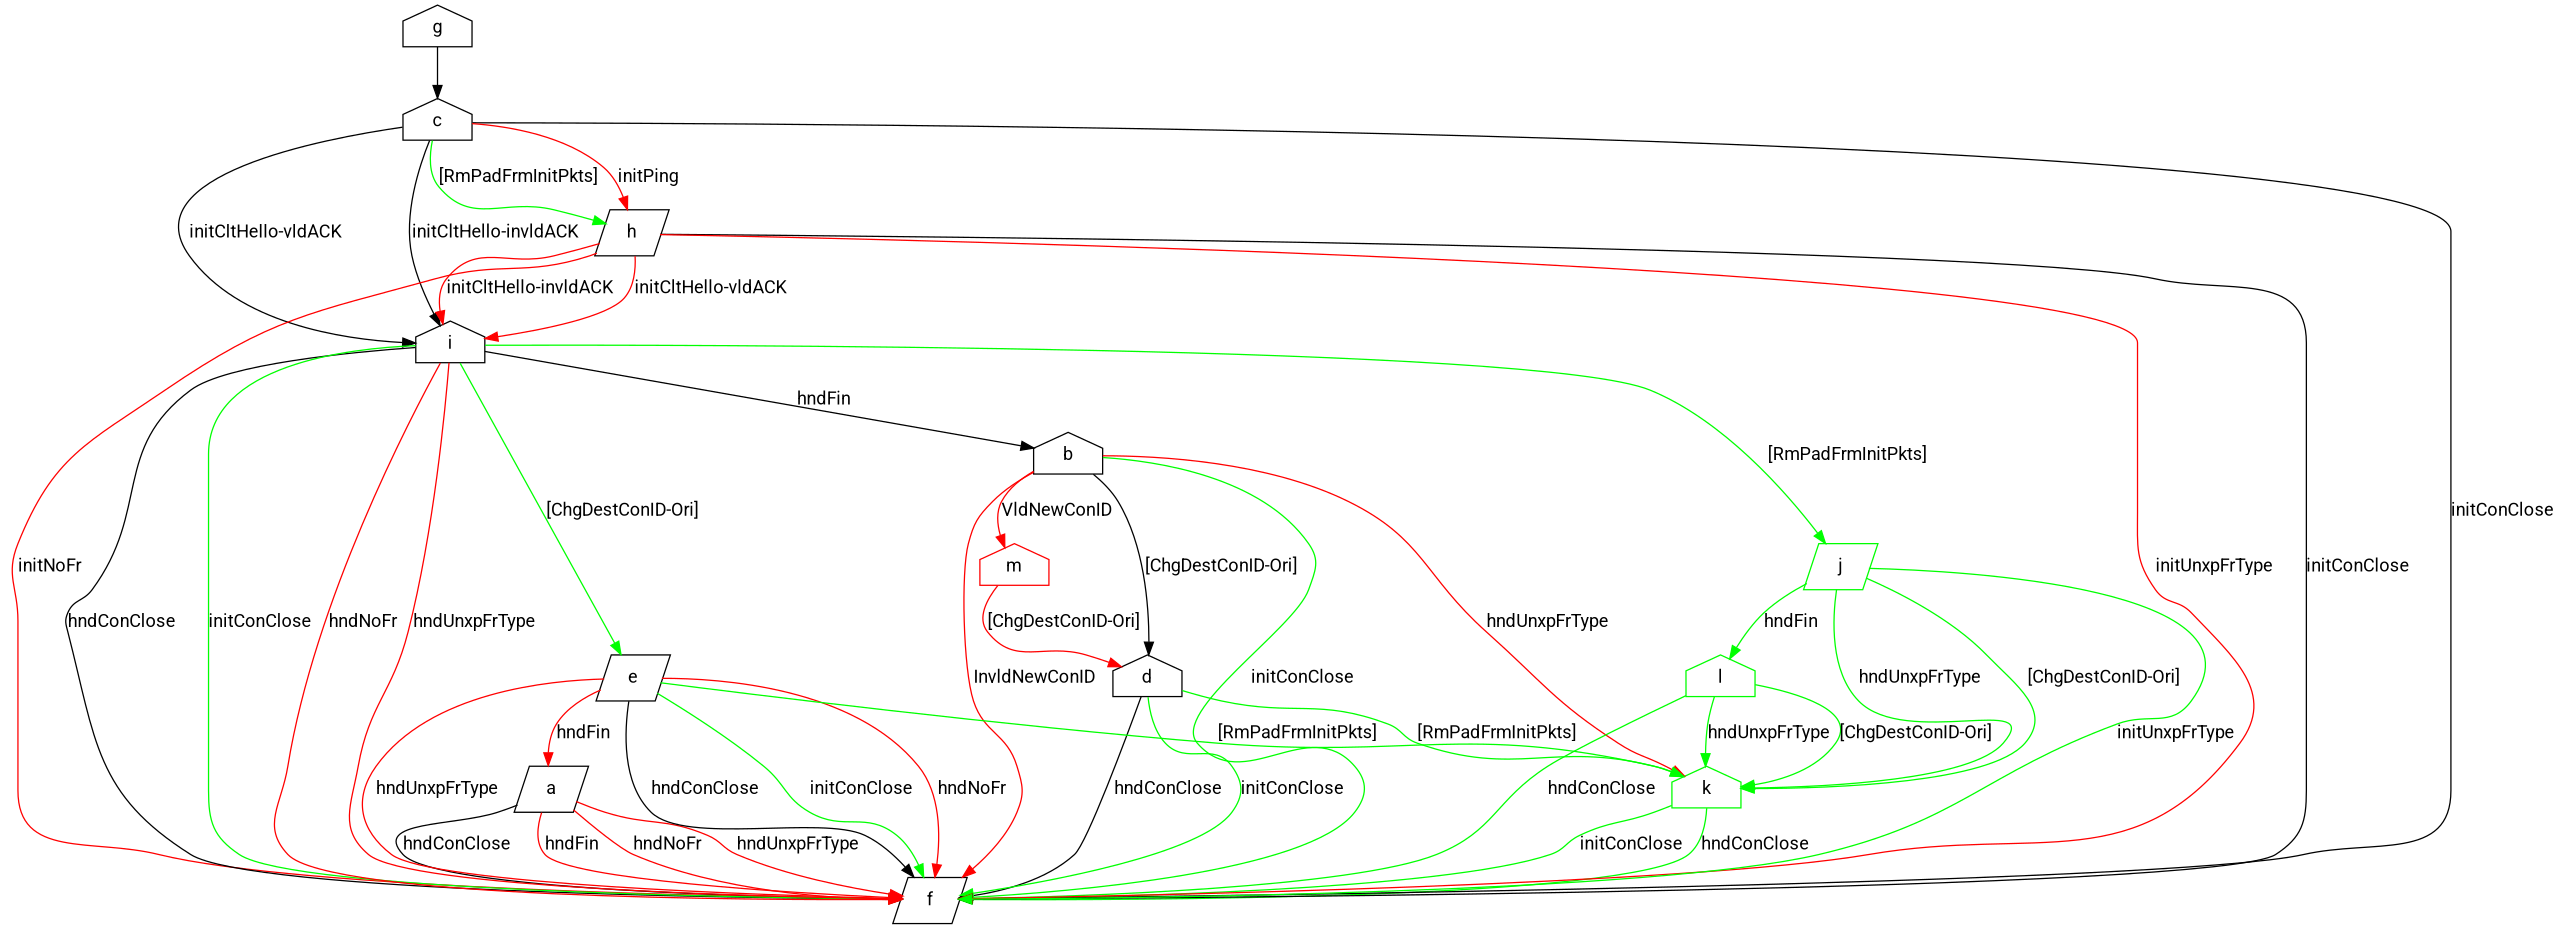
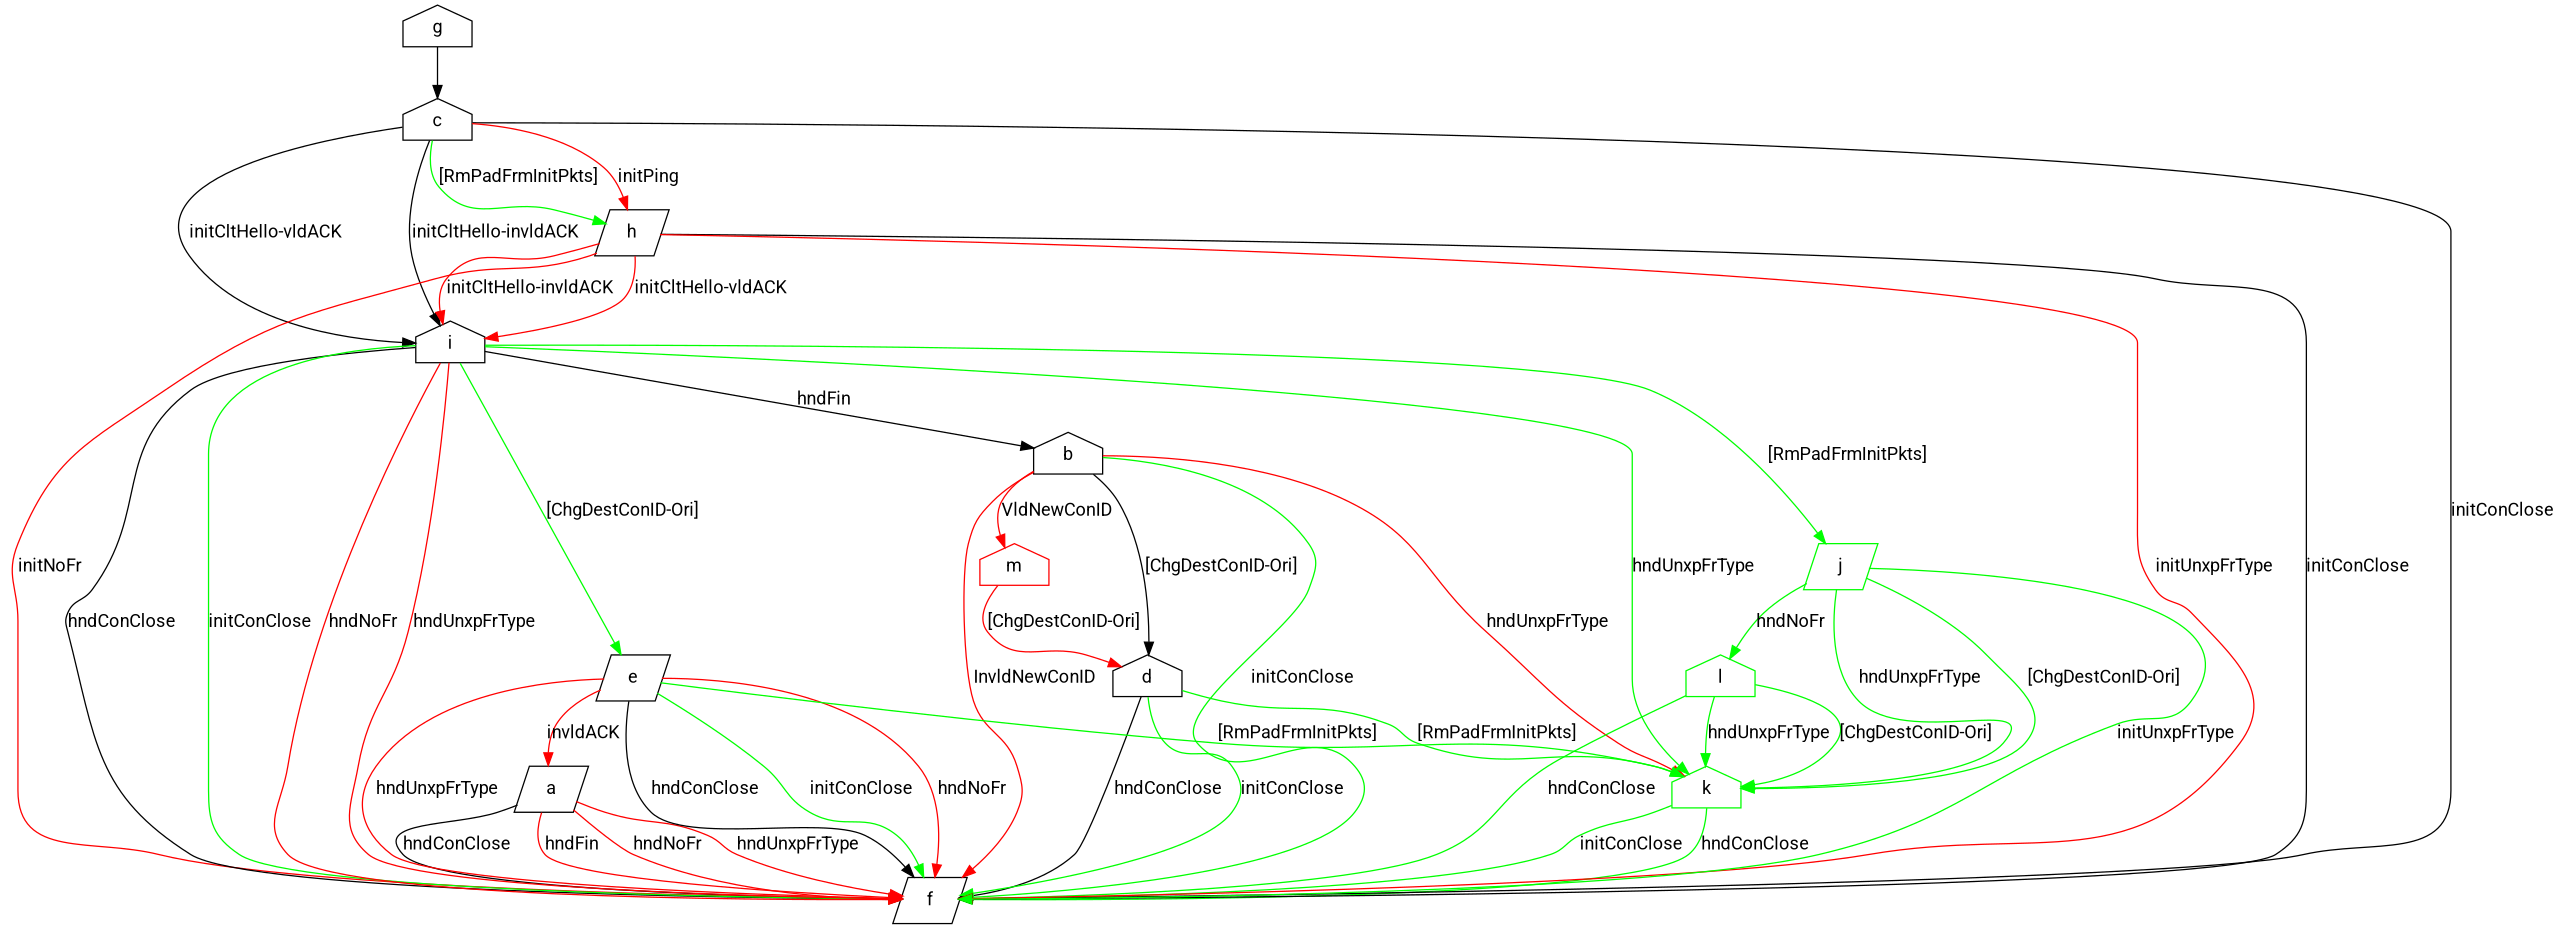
none -> (1225, 389)
(1793, 622) -> (1793, 622)
(586, 734) -> (586, 734)
